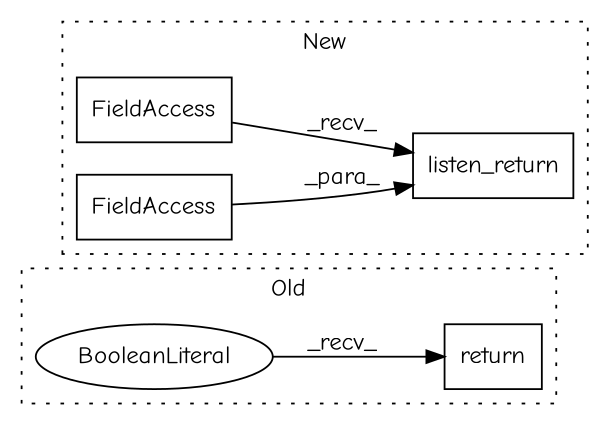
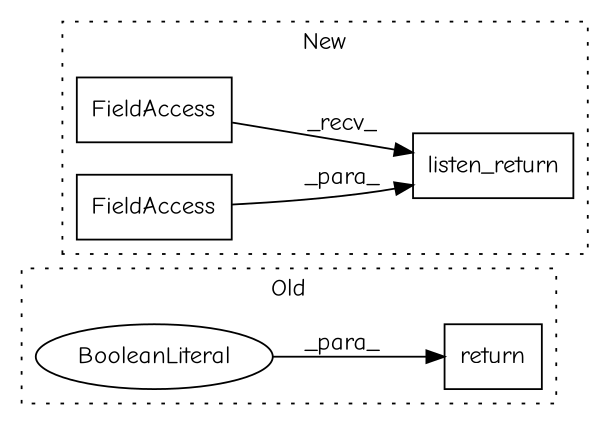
(343, 343) -> (343, 343)
